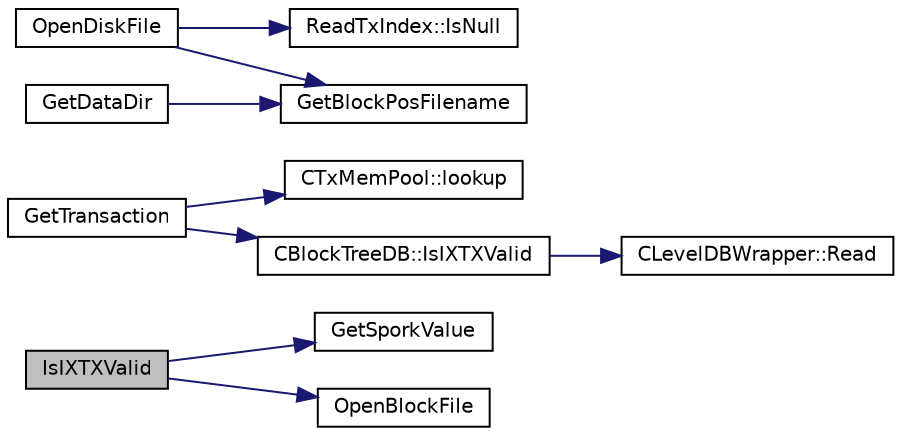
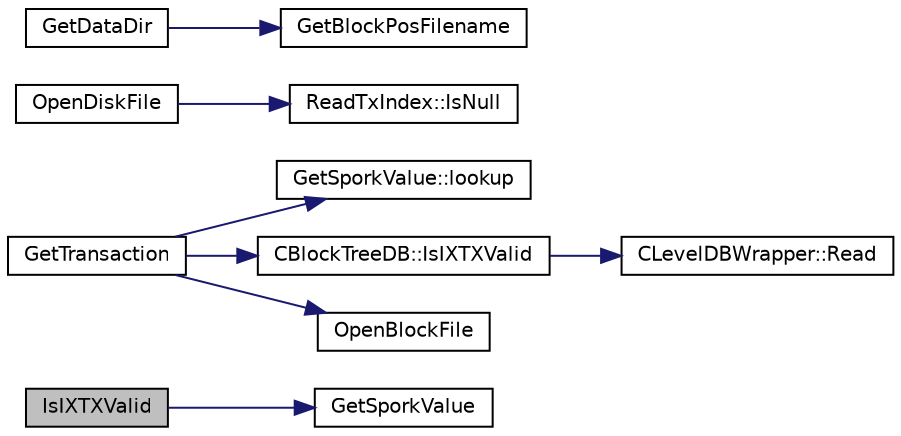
(241, 64) -> none
(404, 180) -> (404, 180)
(233, 387) -> (241, 291)
